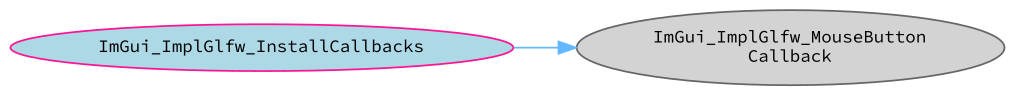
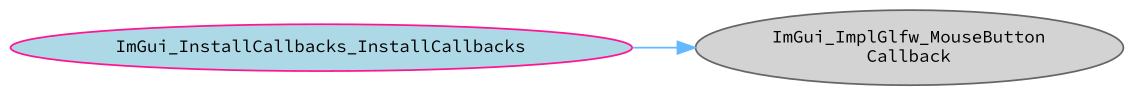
(262, 48) -> (321, 48)
